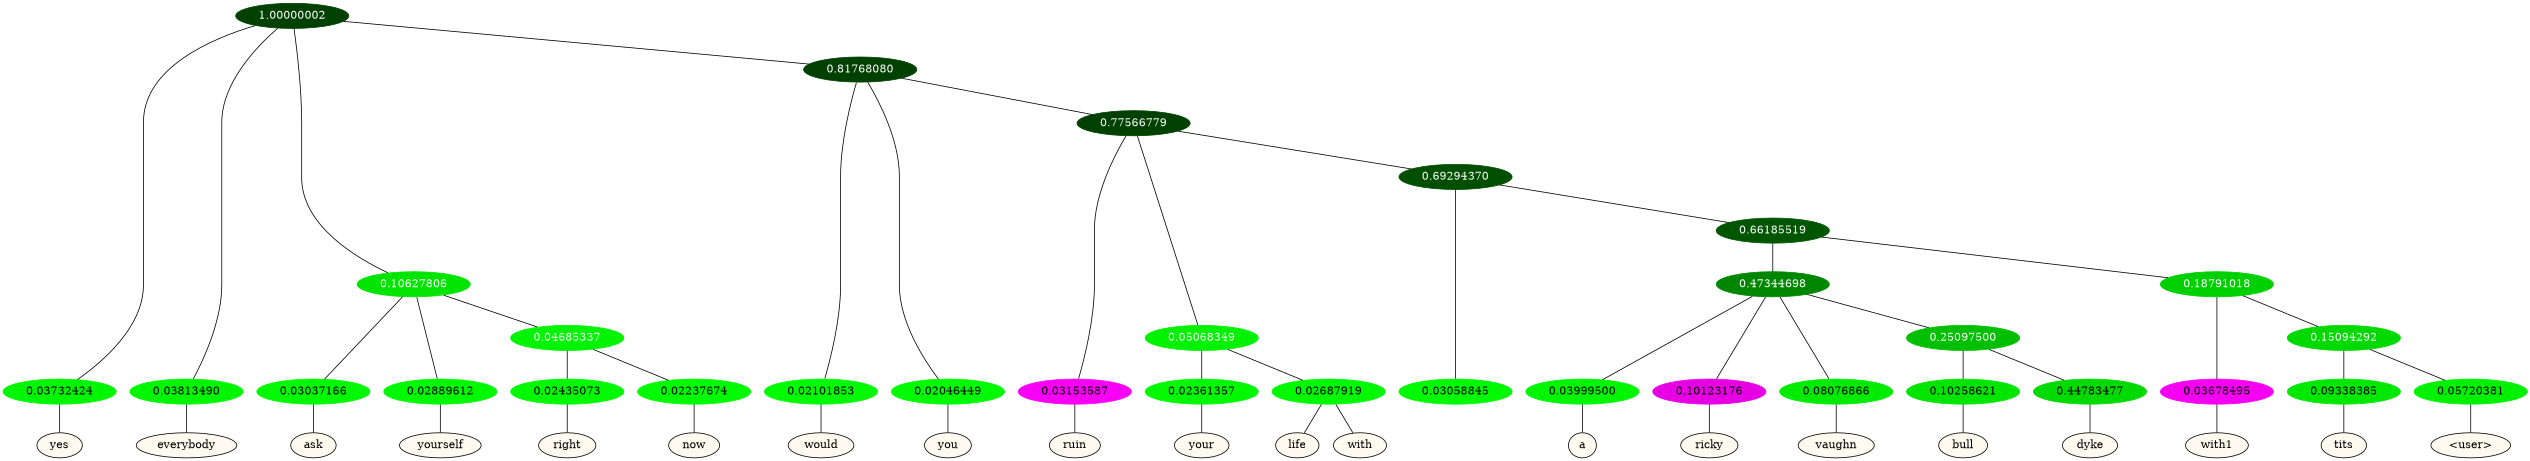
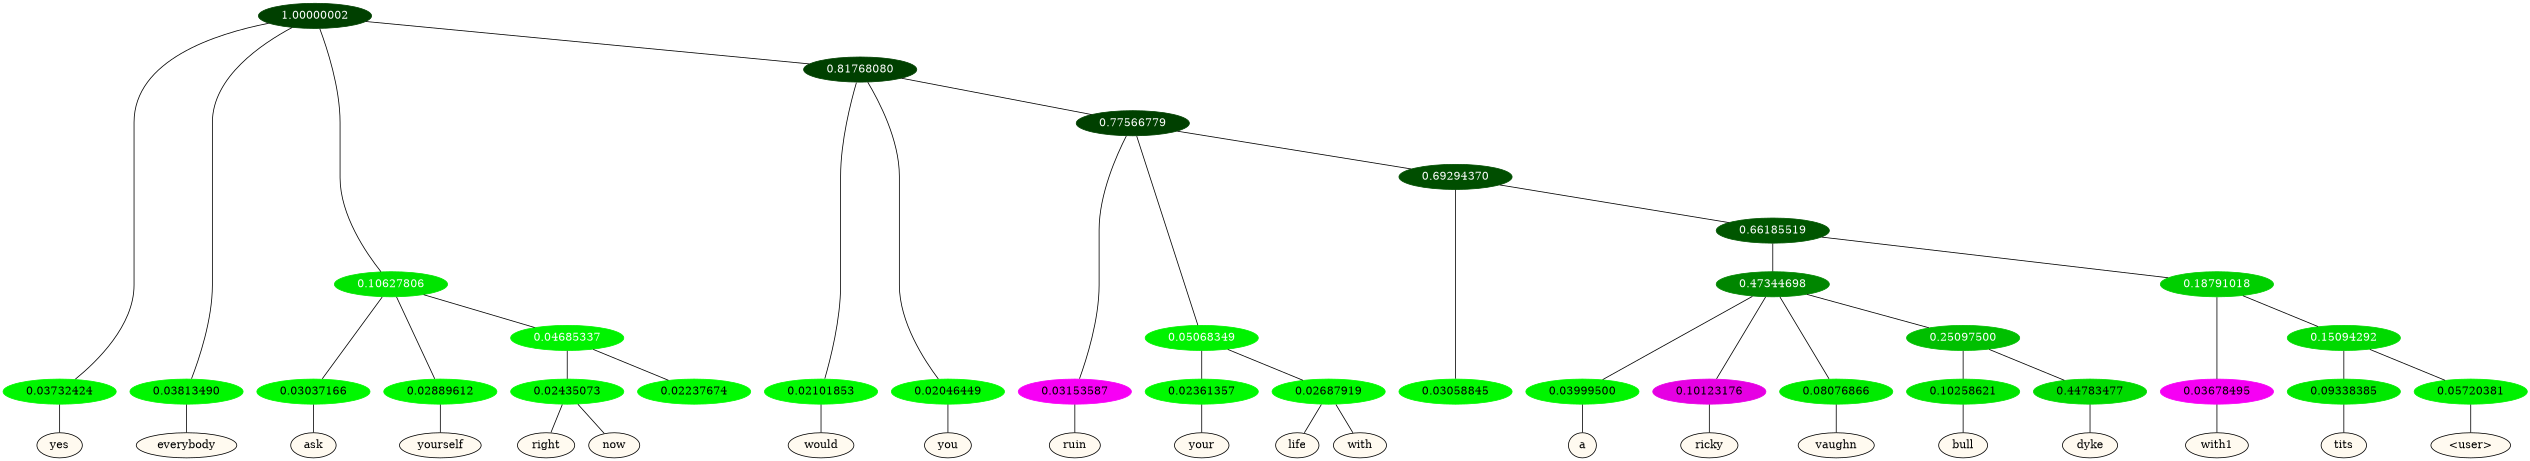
(694, 418) -> (591, 419)
